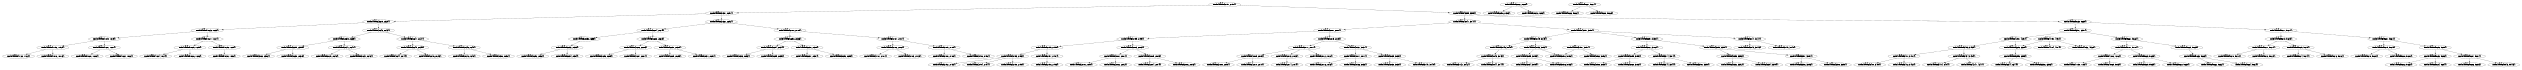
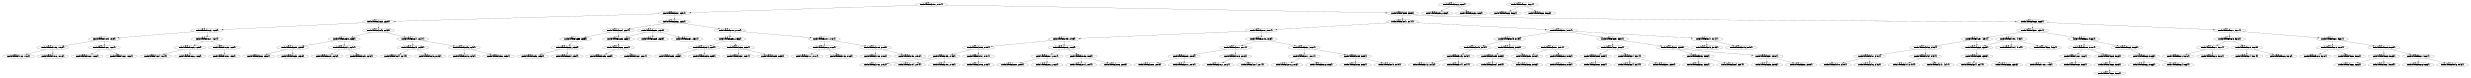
(661, 43) -> (636, 35)
(1312, 52) -> (1228, 60)
(2161, 60) -> (2110, 69)
